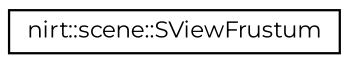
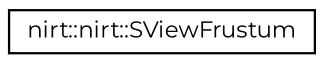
(174, 32) -> (162, 32)
